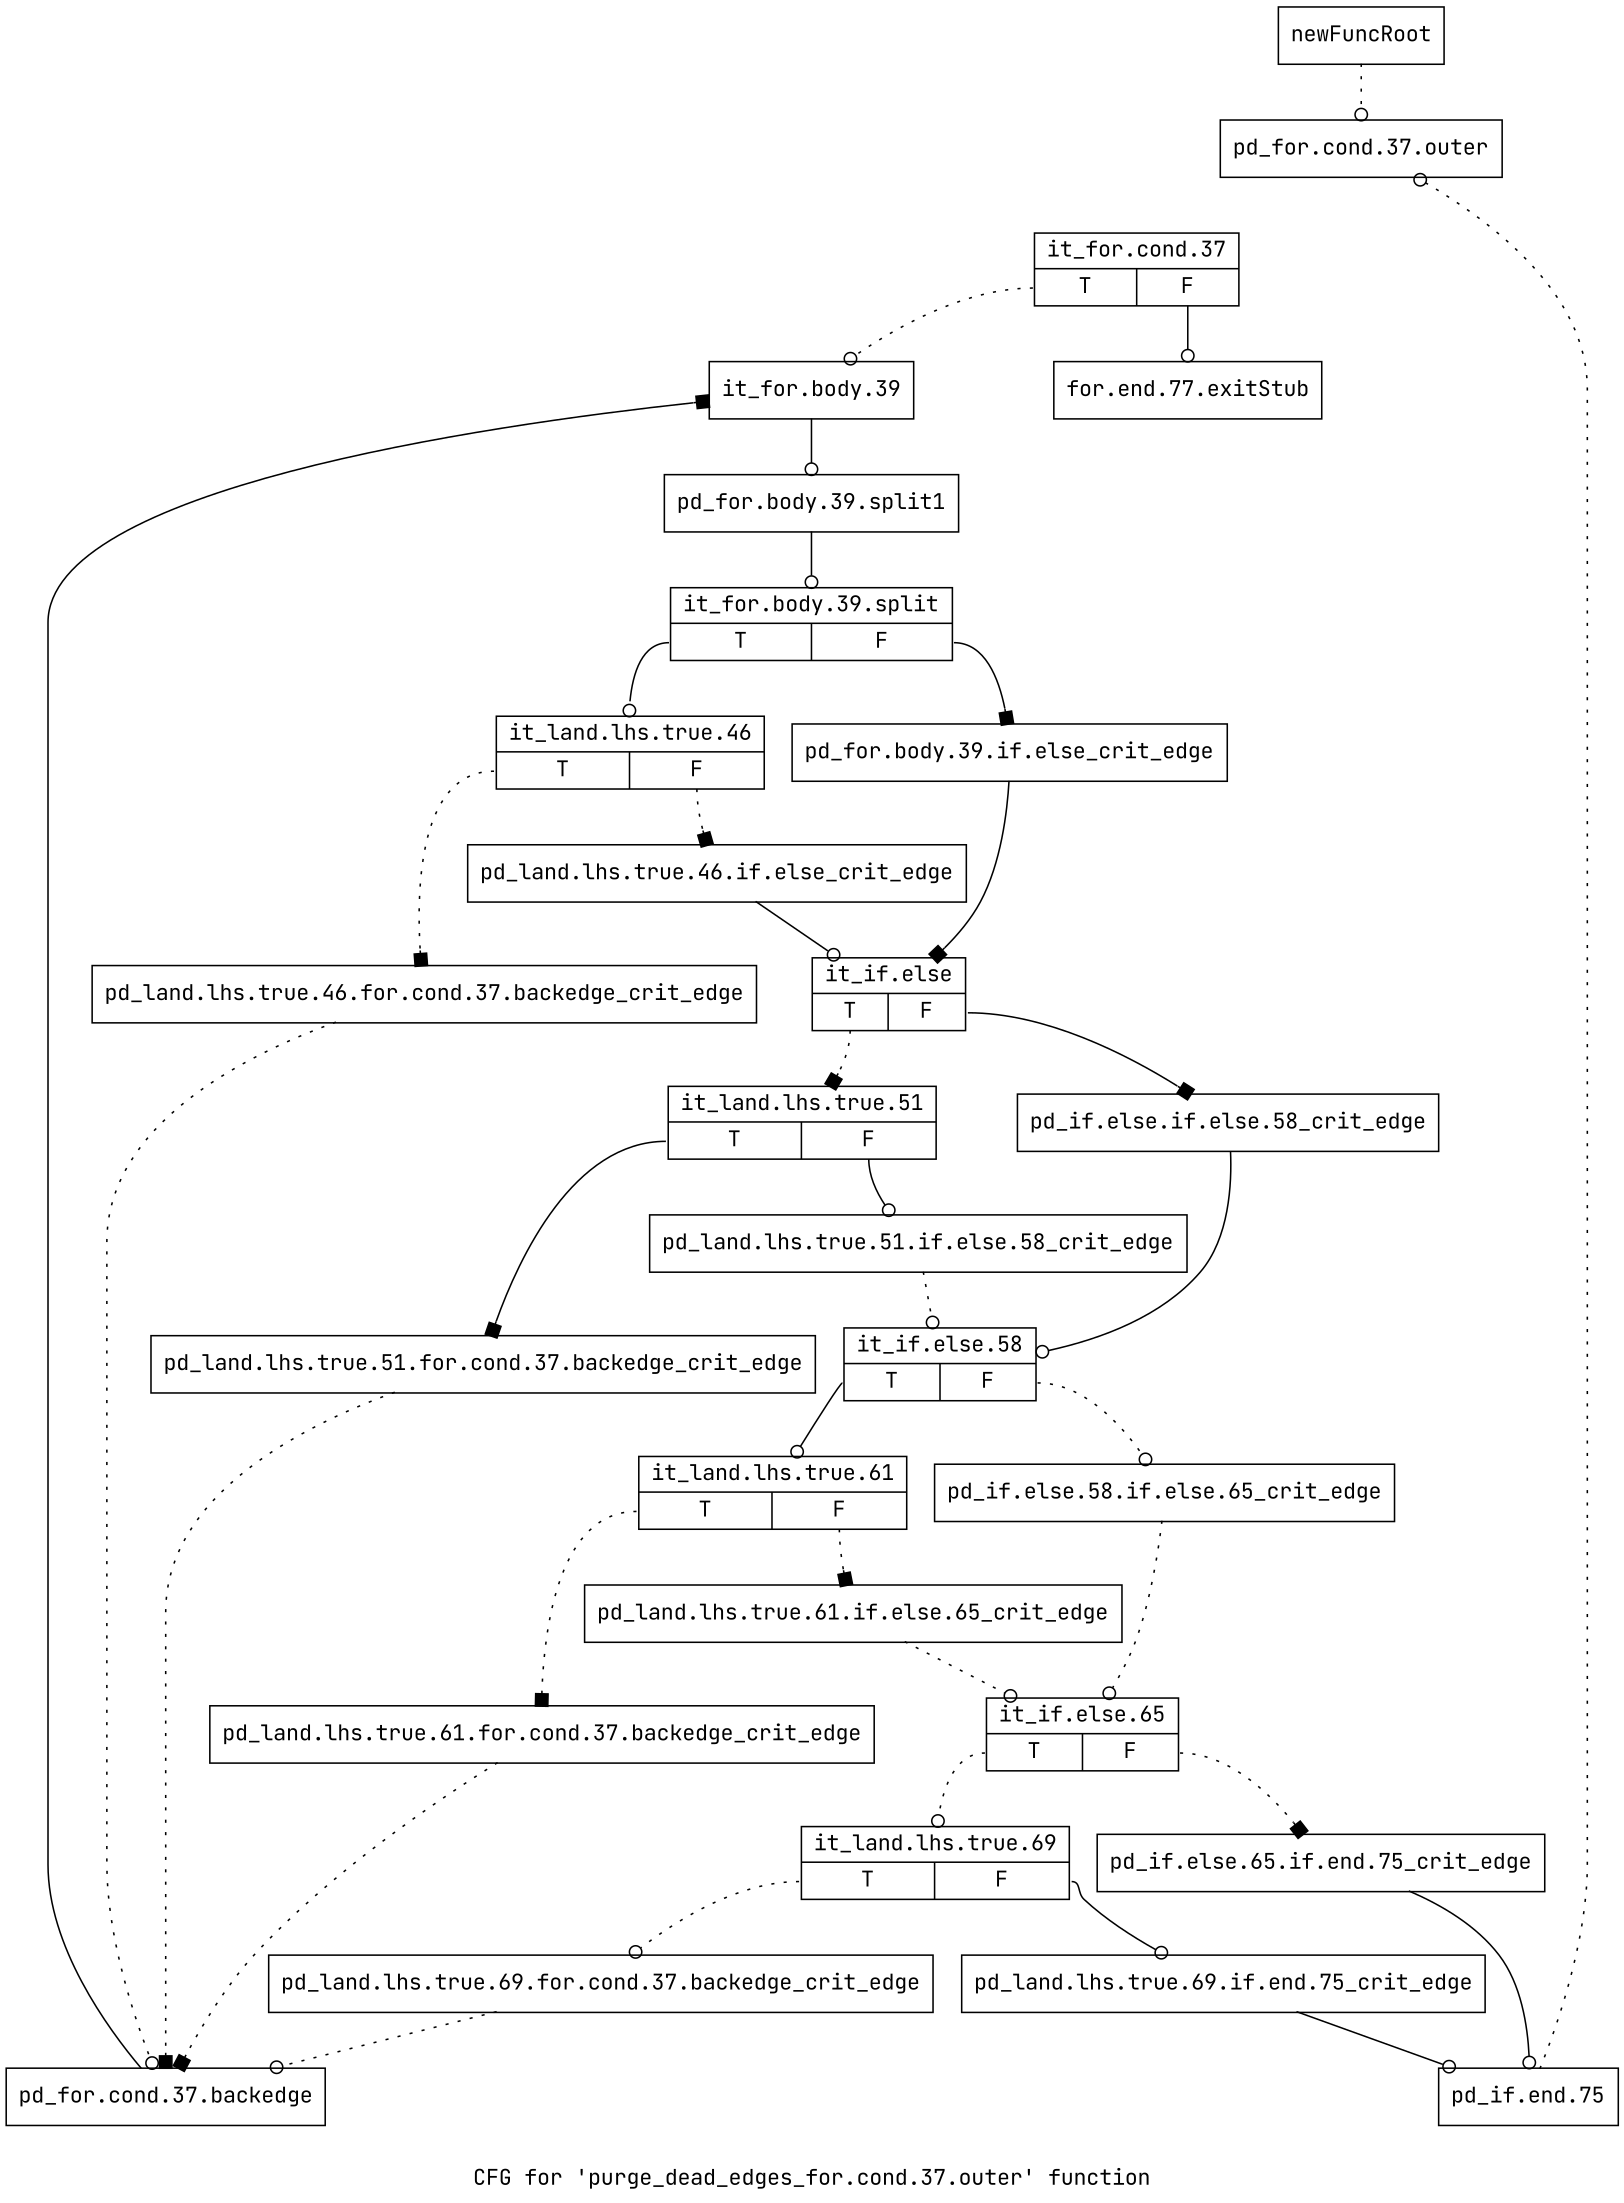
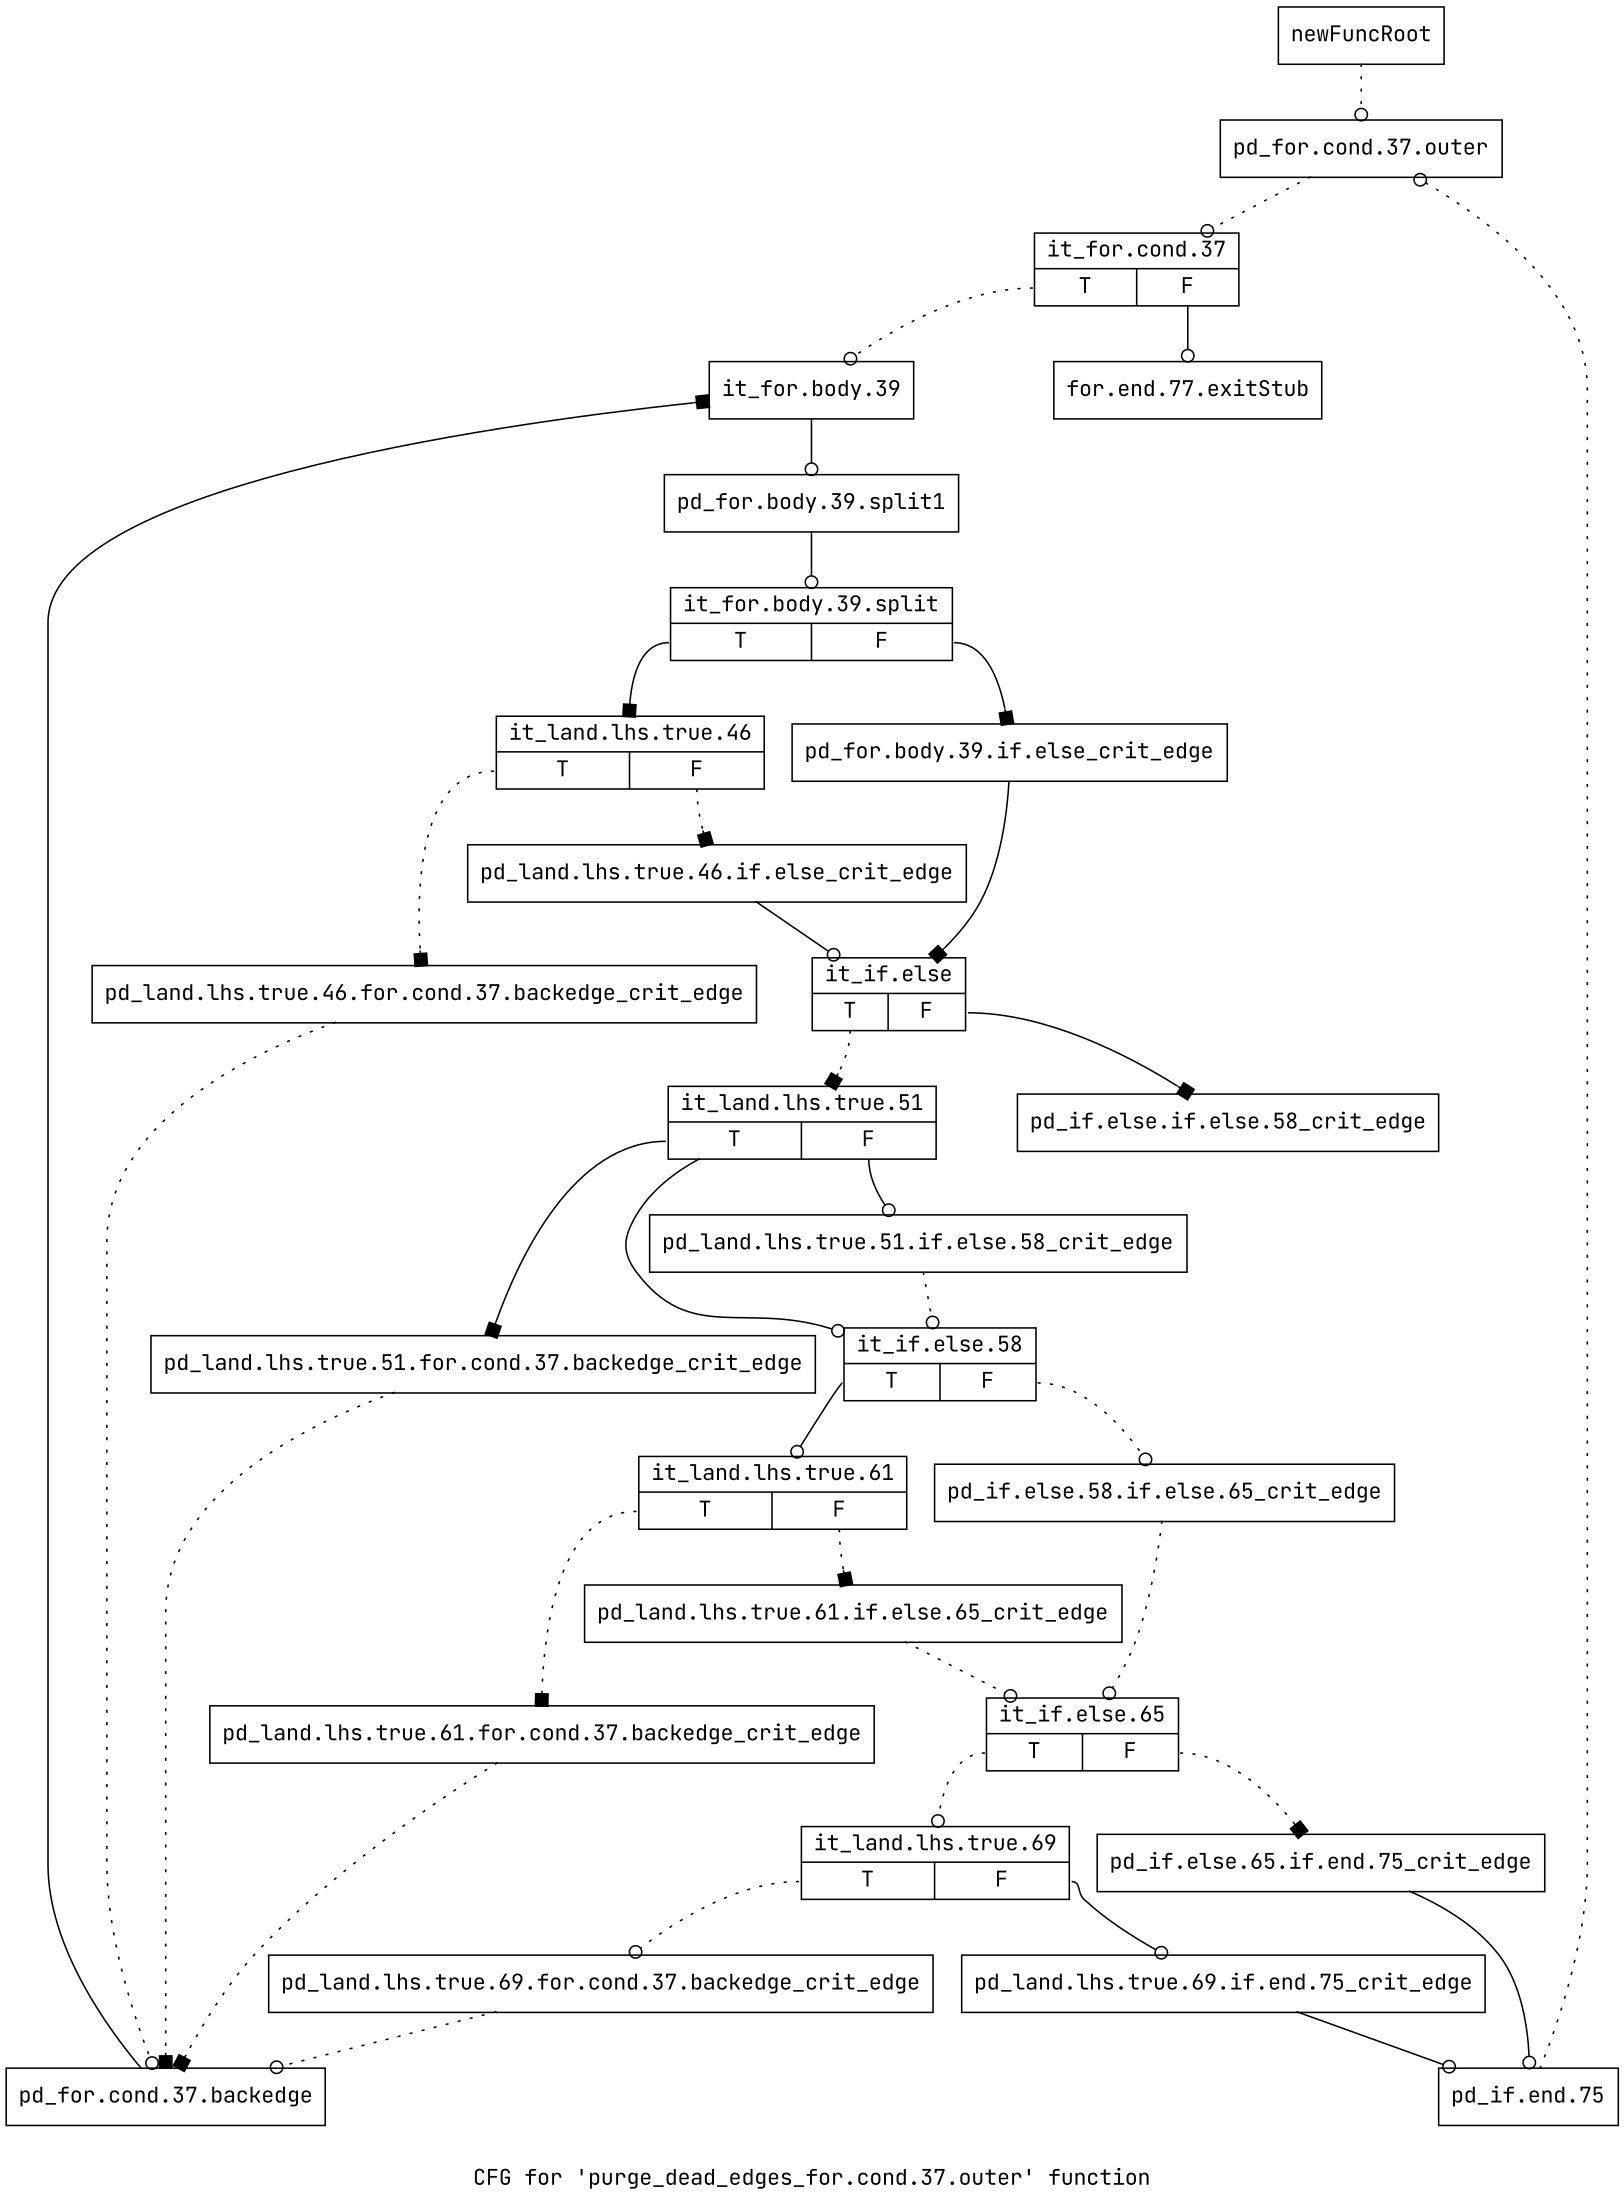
none -> (1262, 202)
(639, 664) -> (639, 664)
(1184, 1288) -> (658, 1295)
